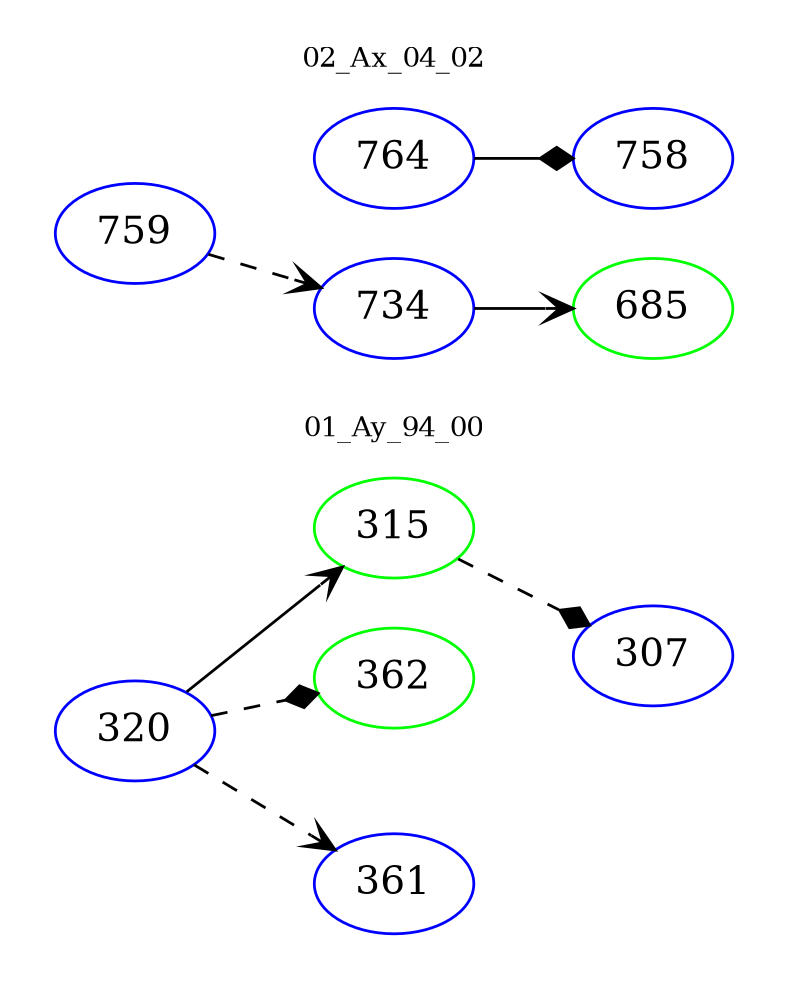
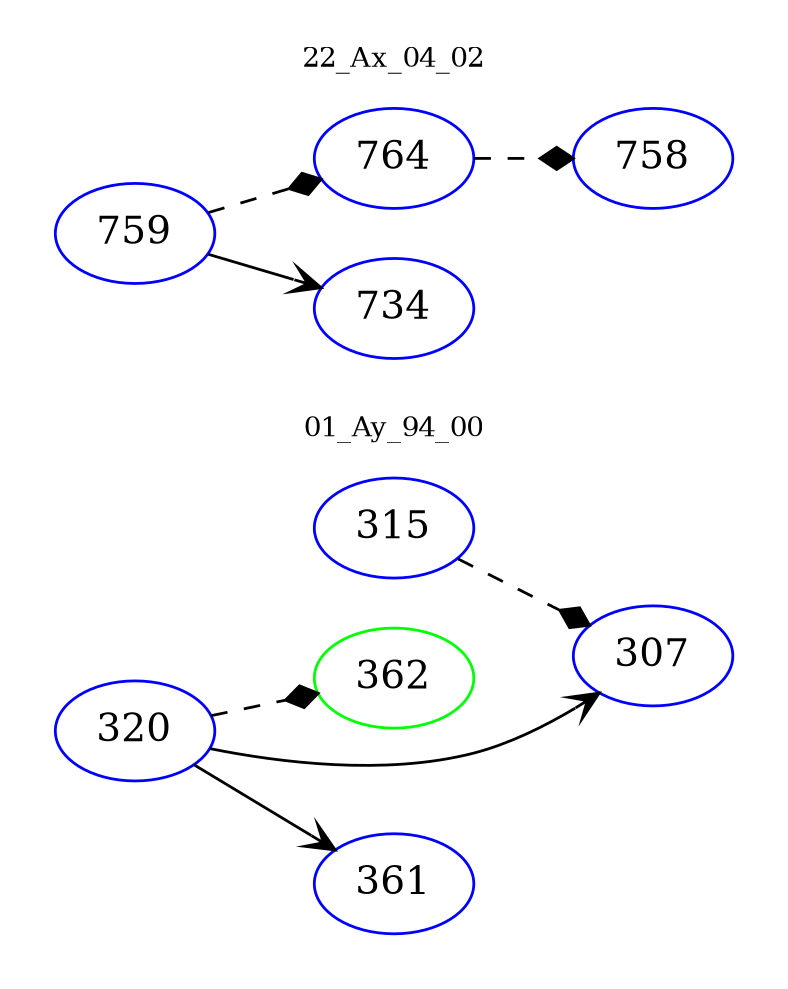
(394, 60) -> (394, 60)
(507, 158) -> (507, 158)
none -> (248, 201)
(251, 267) -> (251, 267)
(653, 308) -> none
(394, 528) -> (394, 528)
(253, 638) -> (397, 764)
(253, 800) -> (253, 800)
